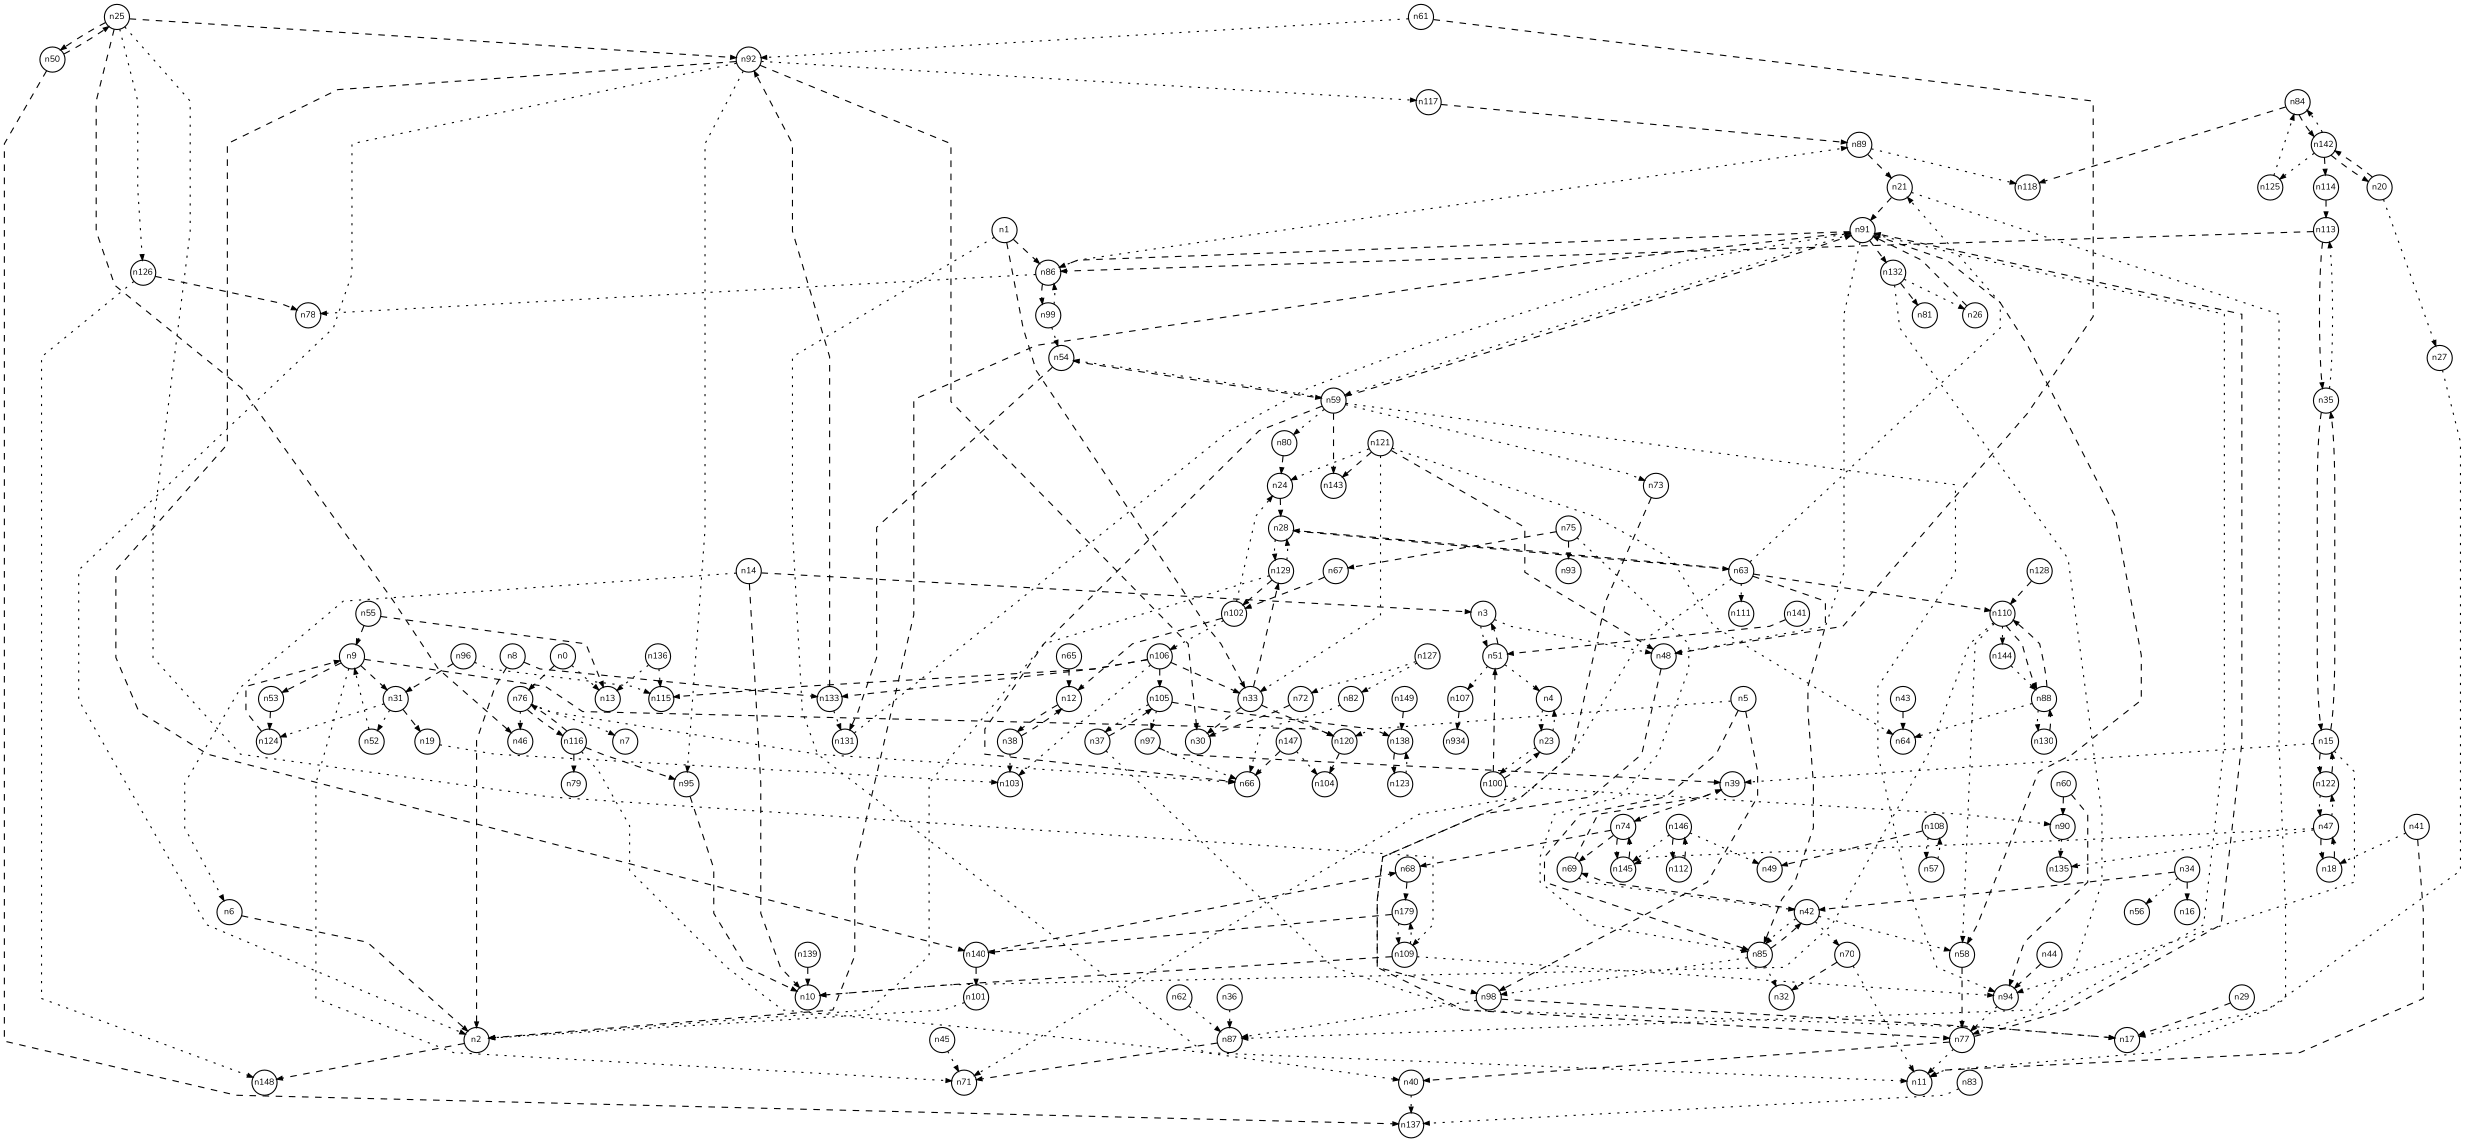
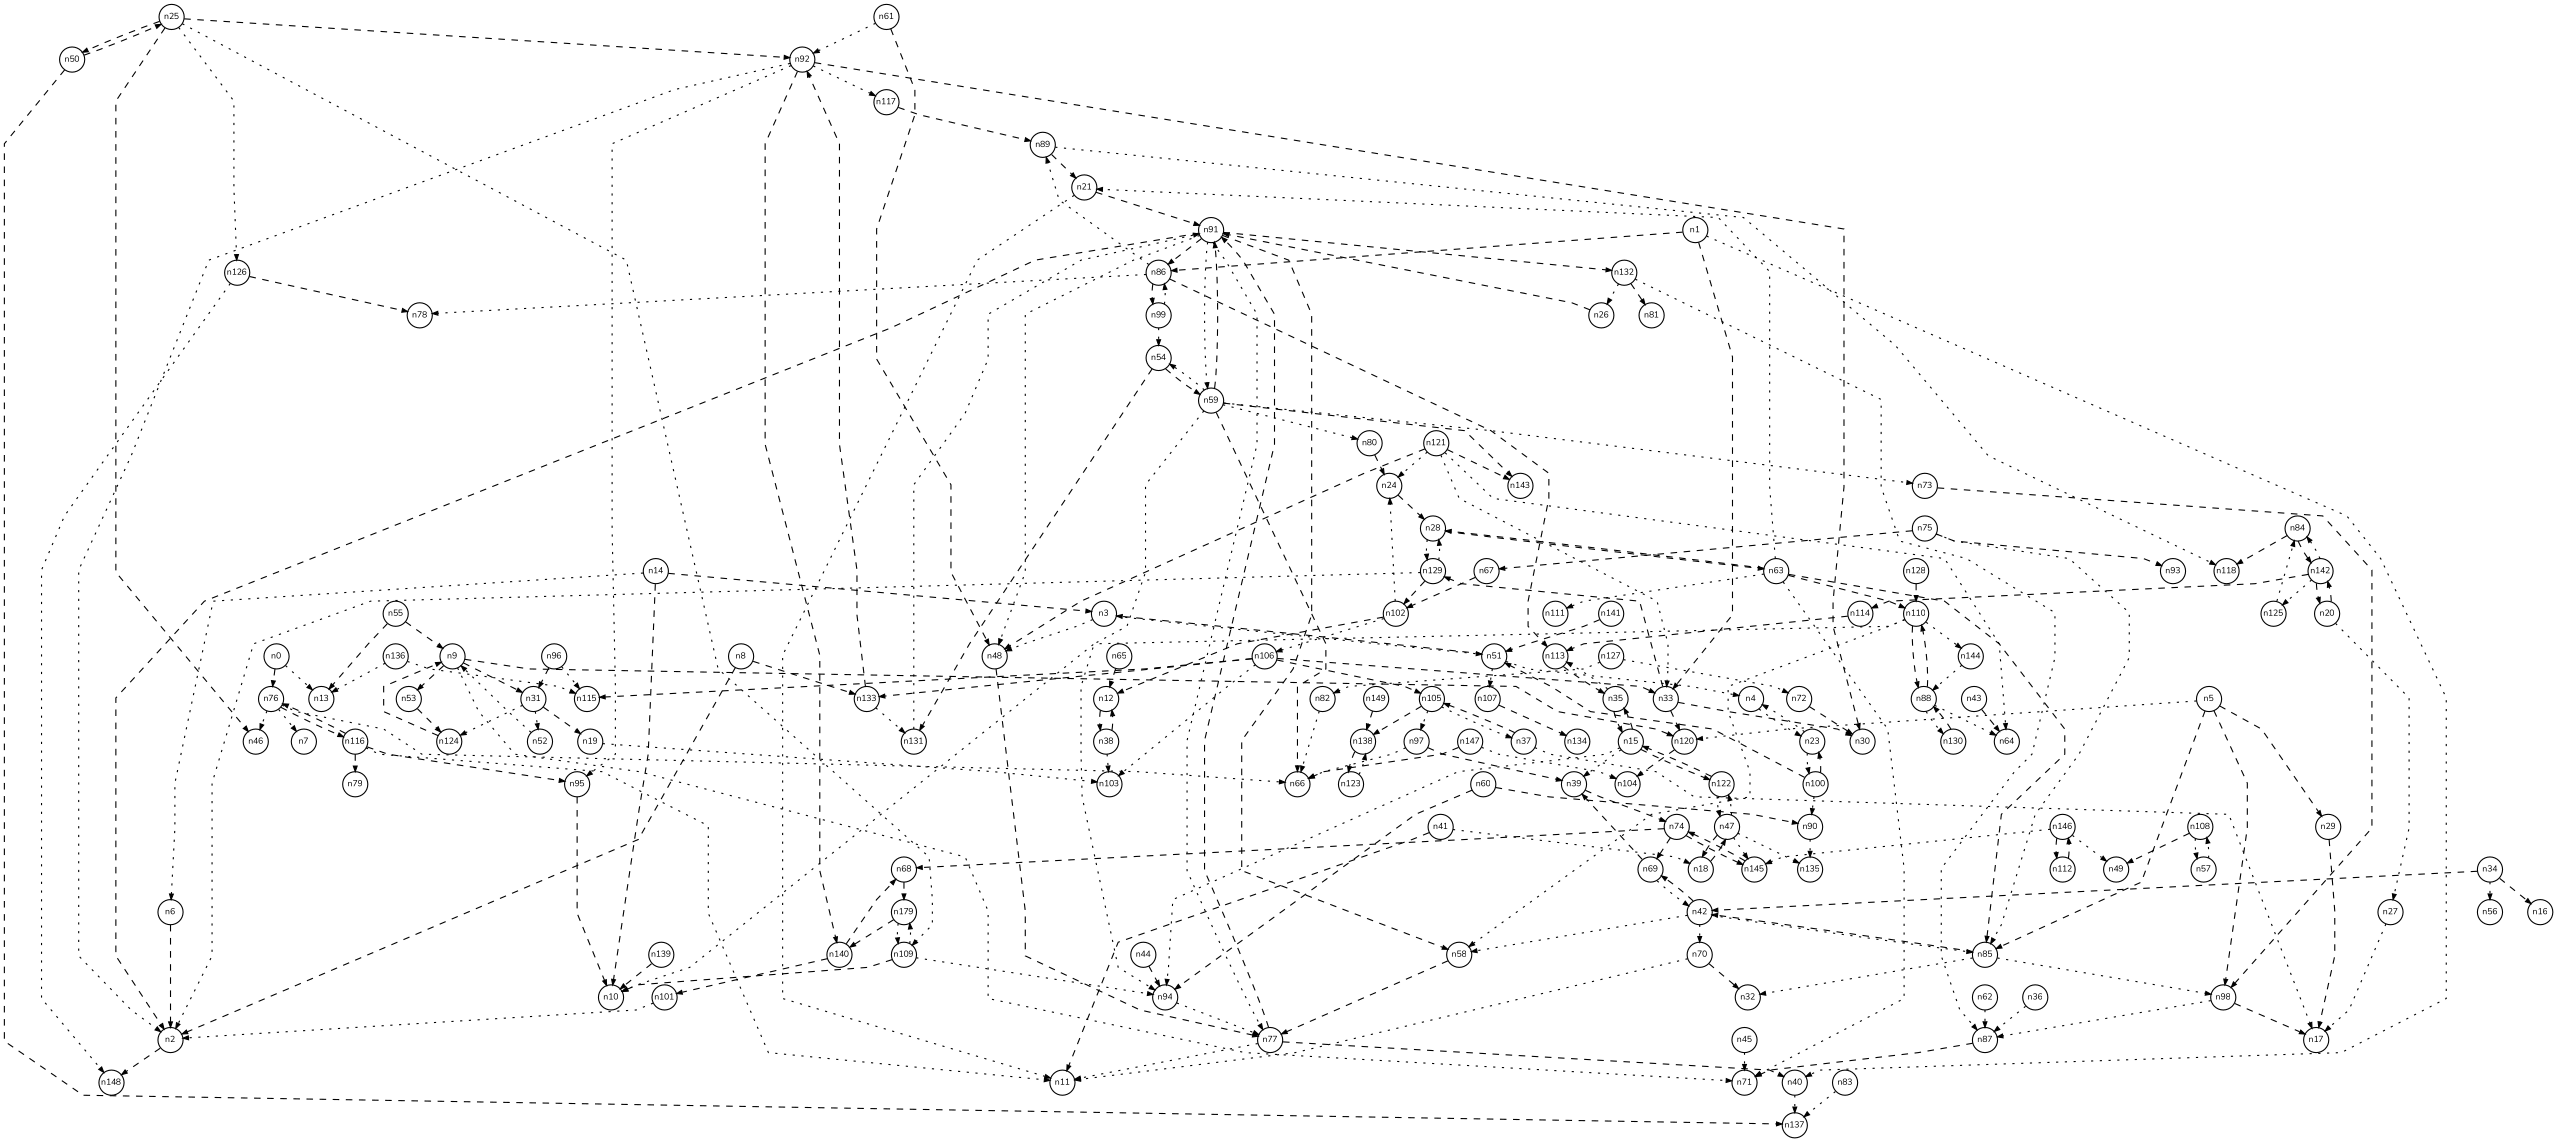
(1596, 254) -> (1443, 408)
(1456, 742) -> (1577, 742)
none -> (2276, 751)
